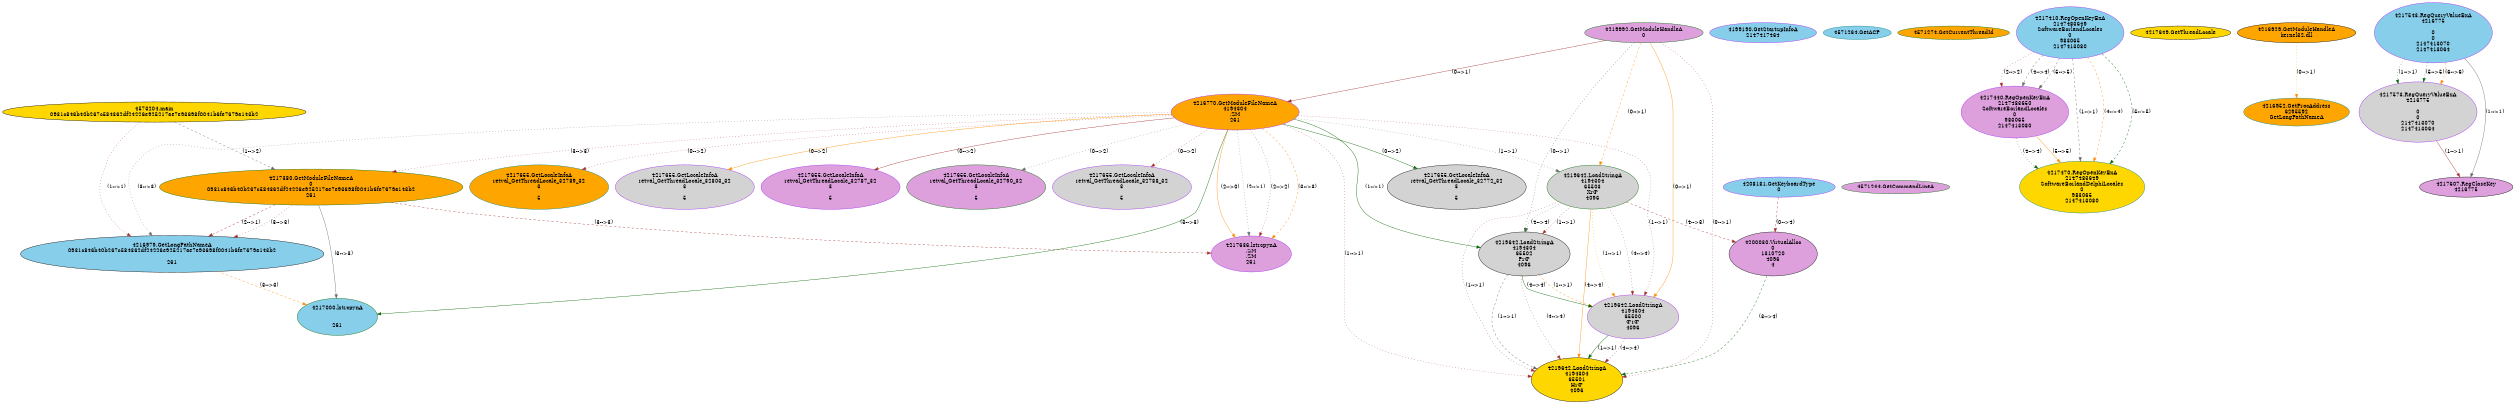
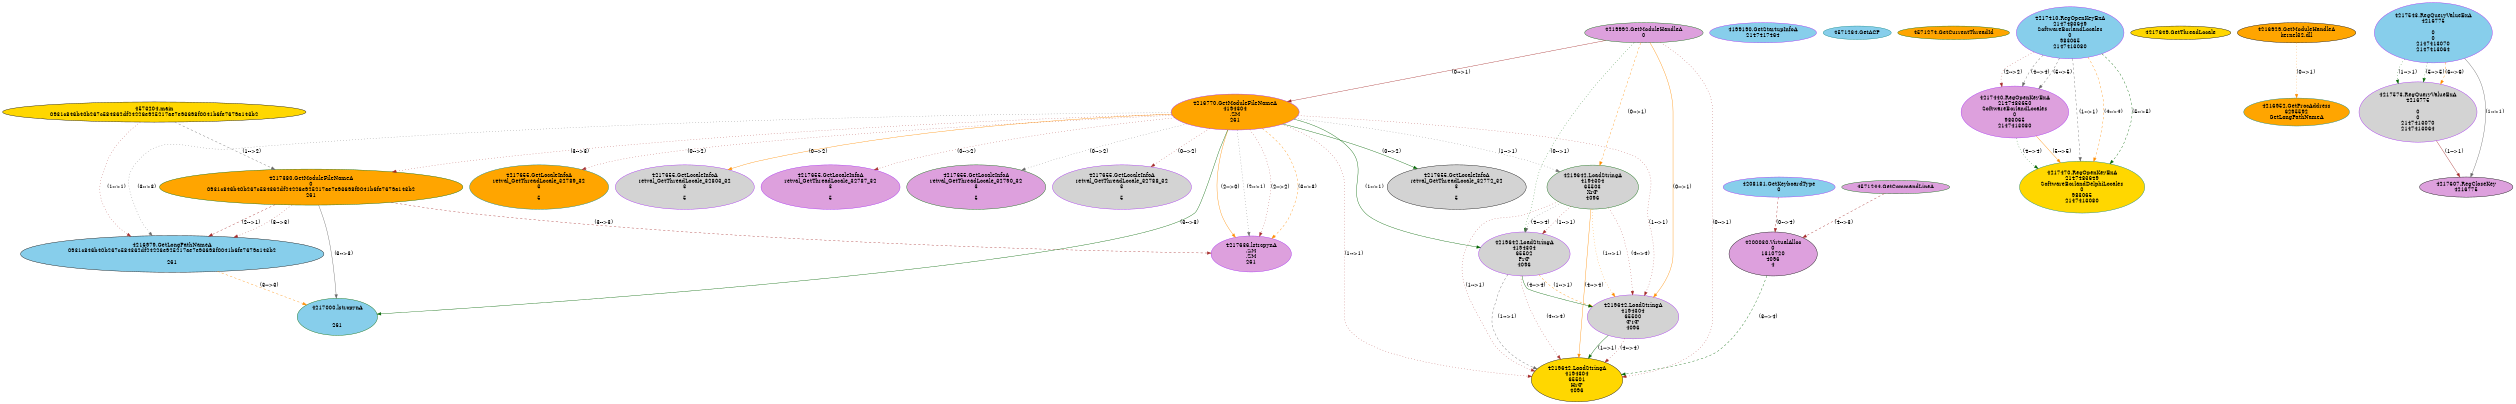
(1025, 137) -> (1025, 137)
(1679, 223) -> (1845, 215)
(1524, 254) -> (1524, 254)
